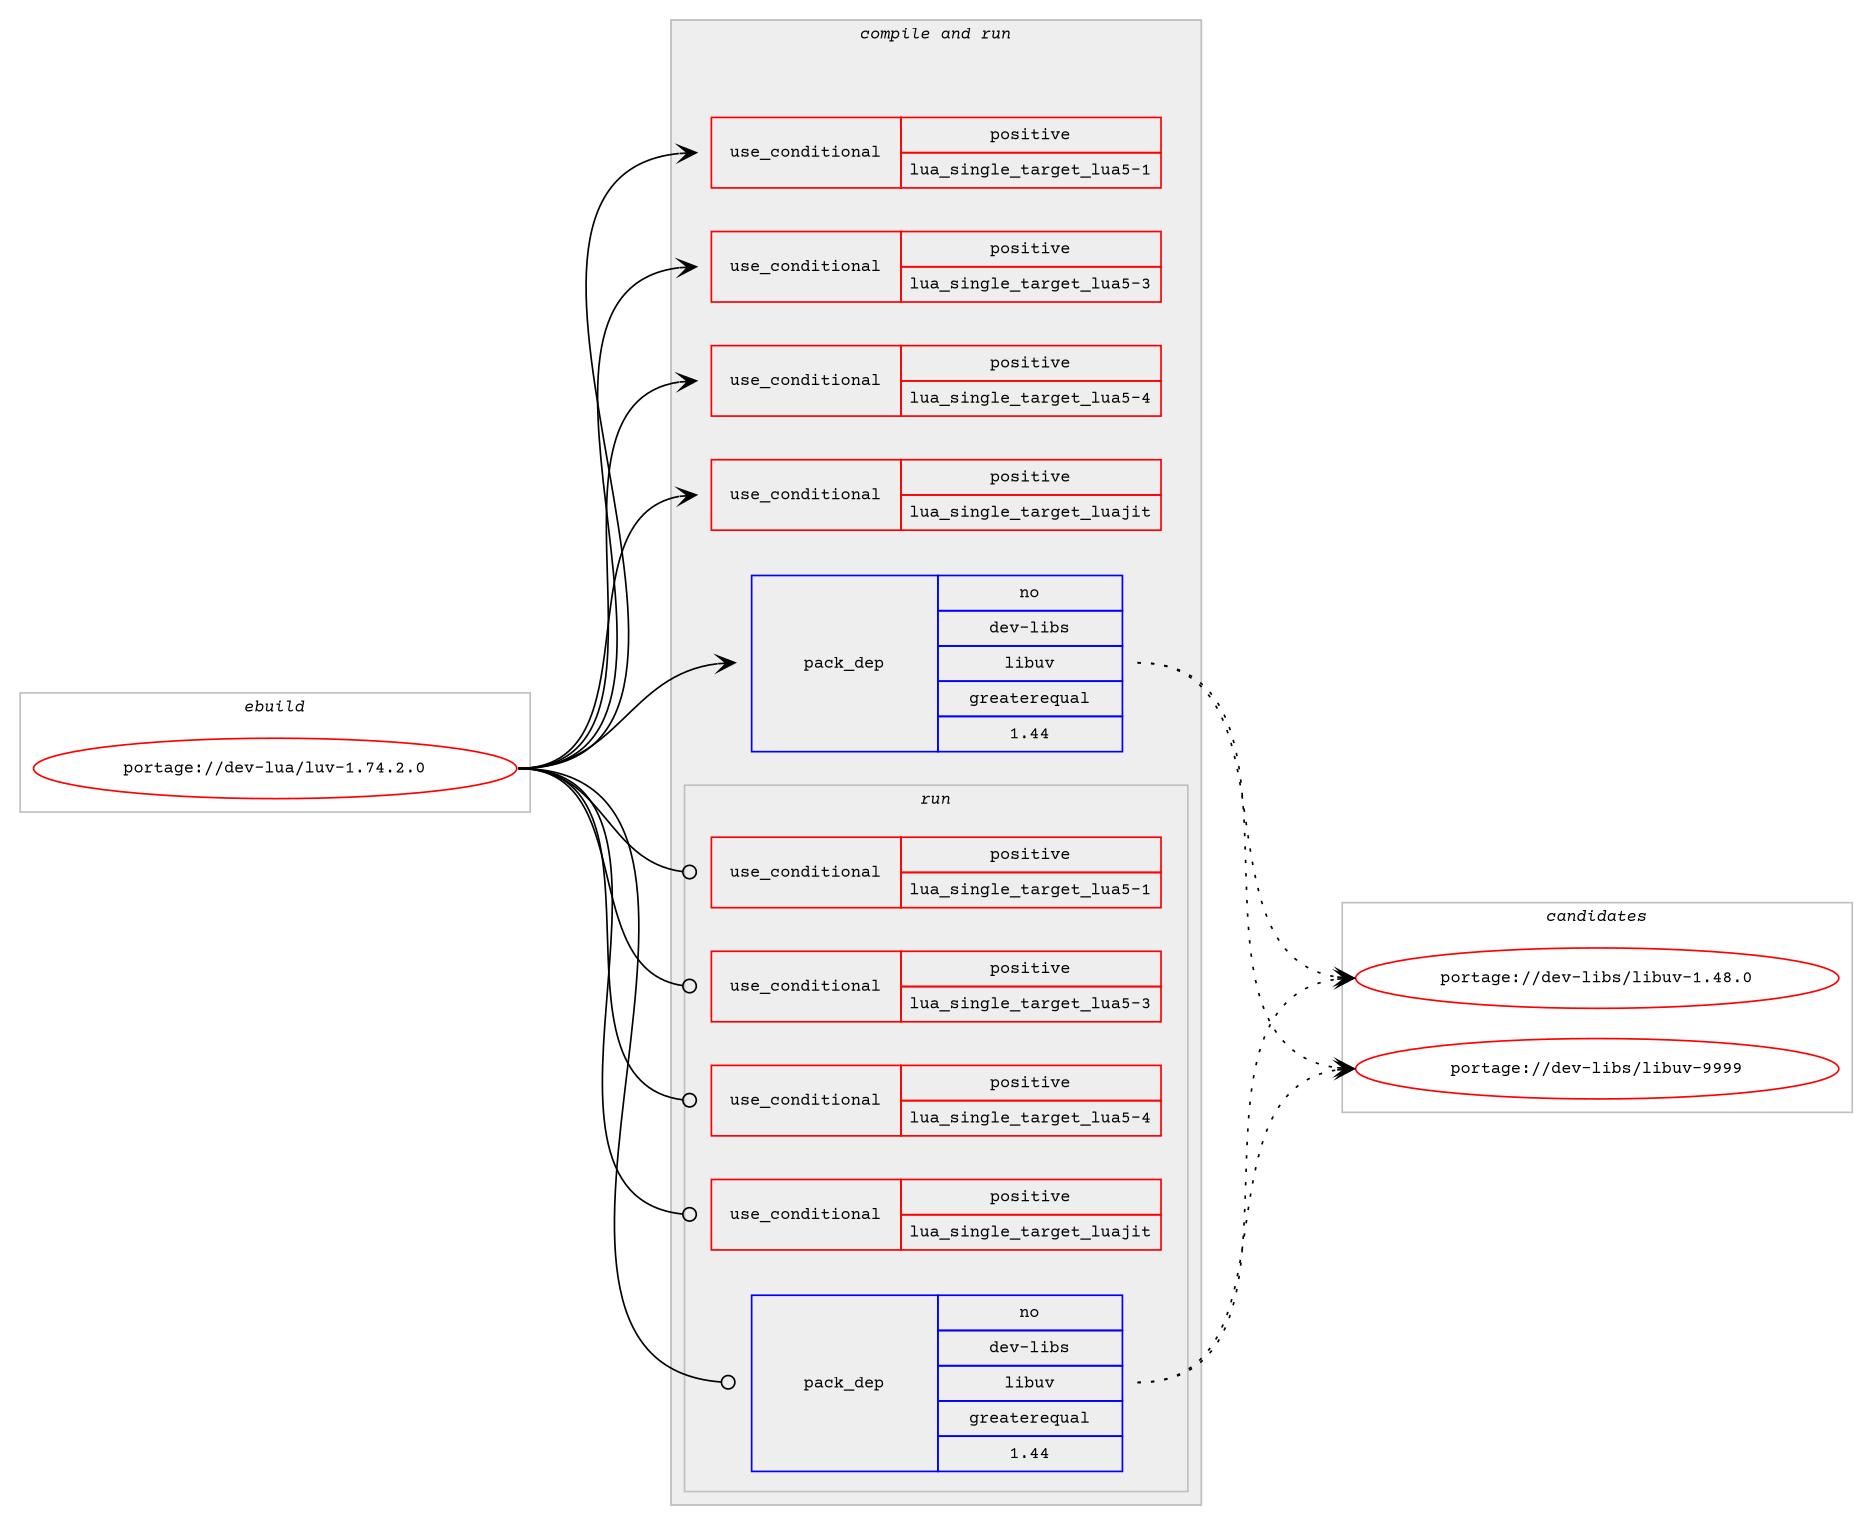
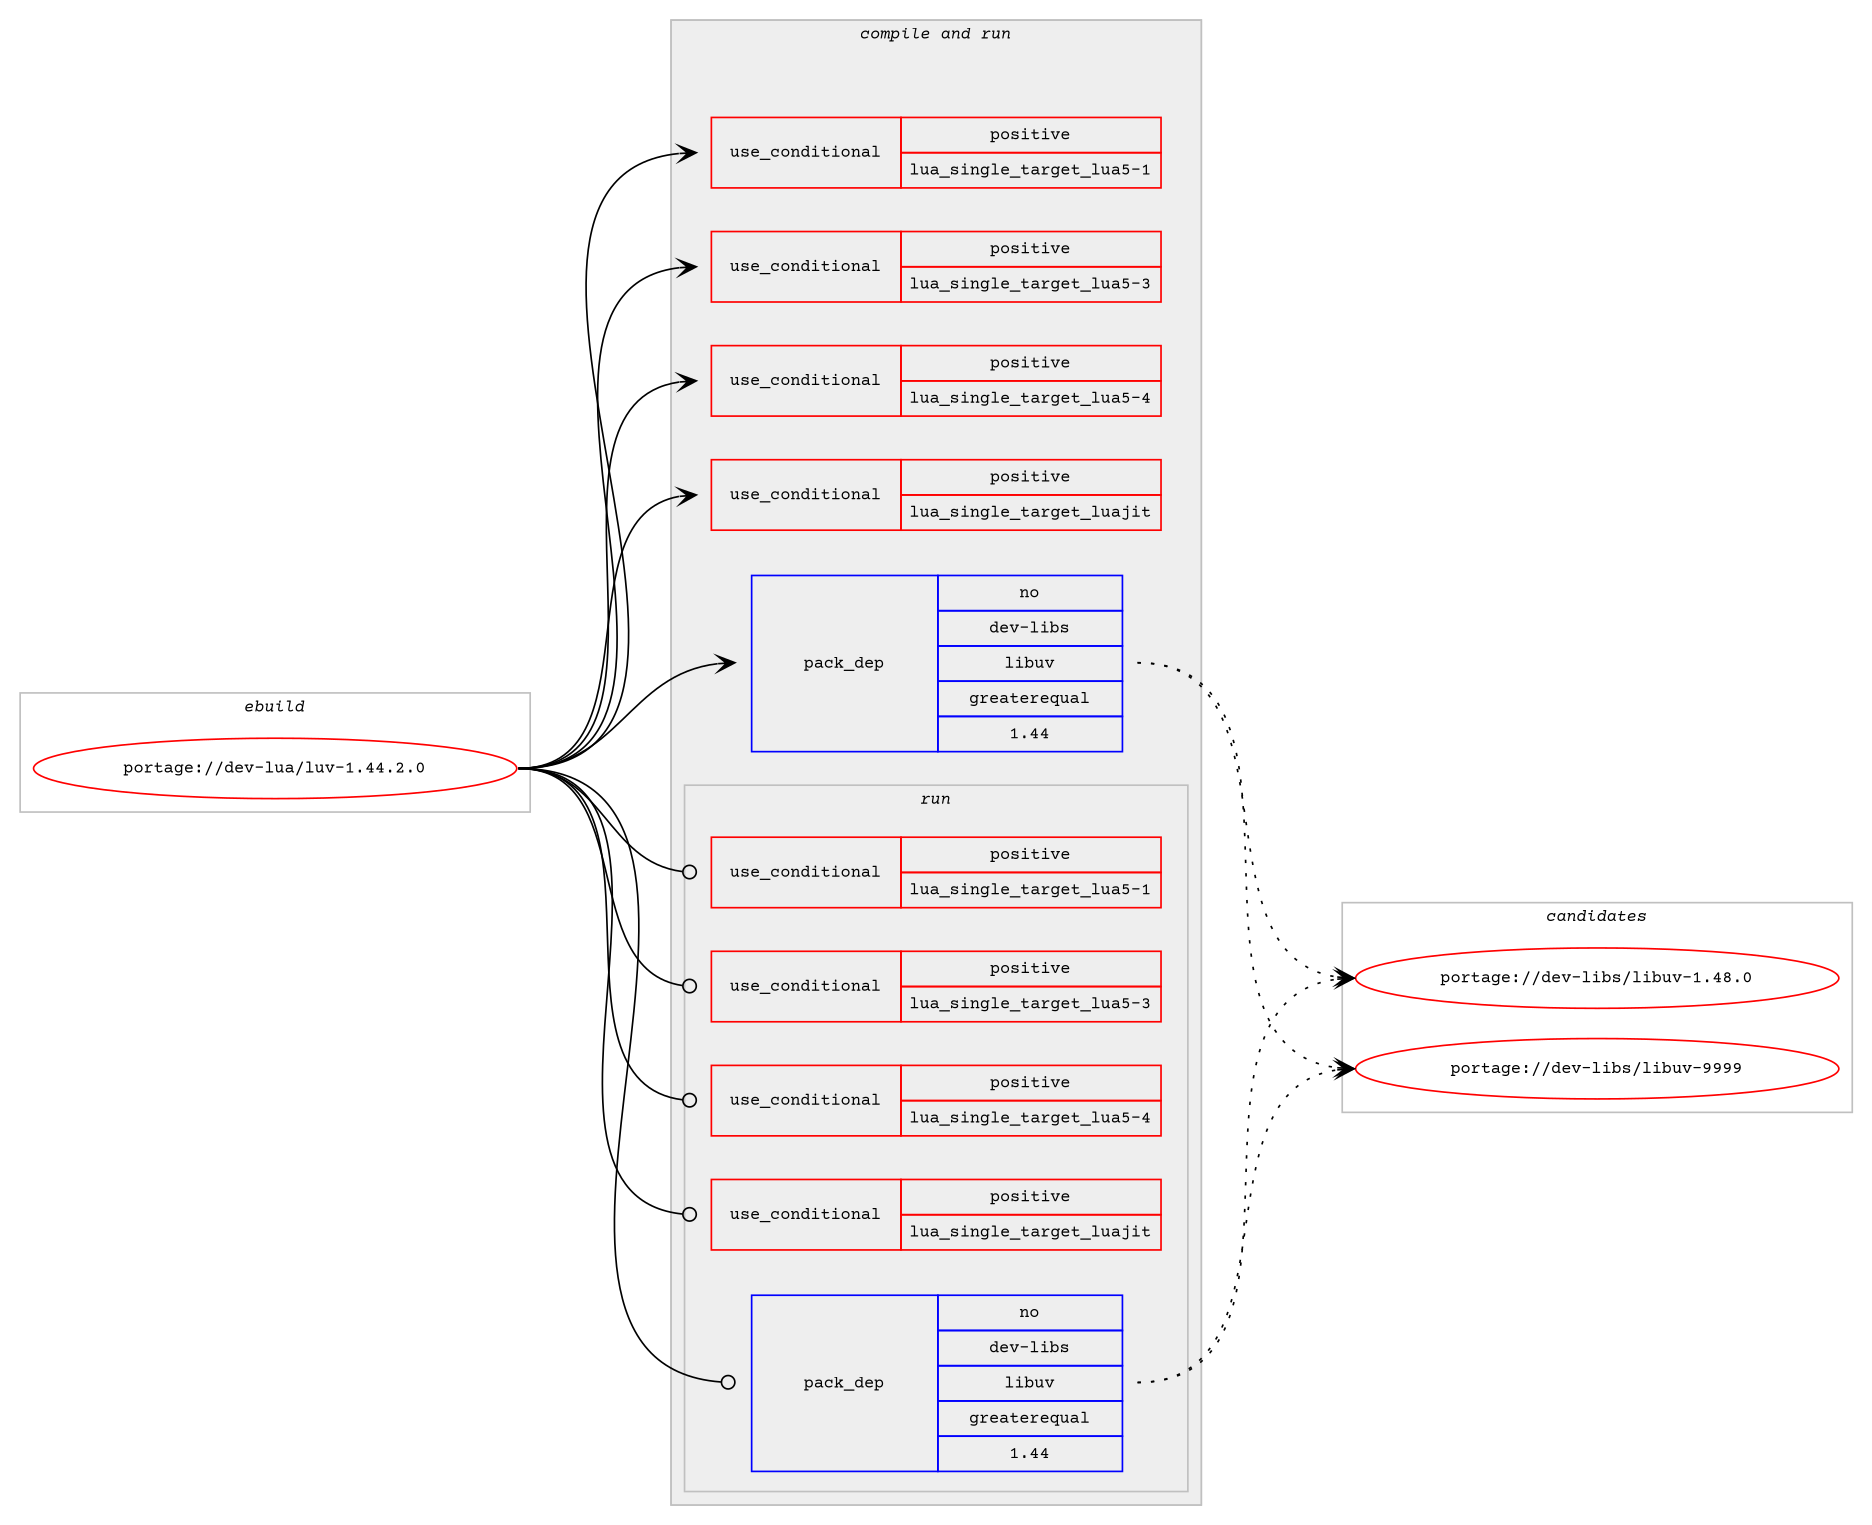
(275, 768) -> (275, 768)
